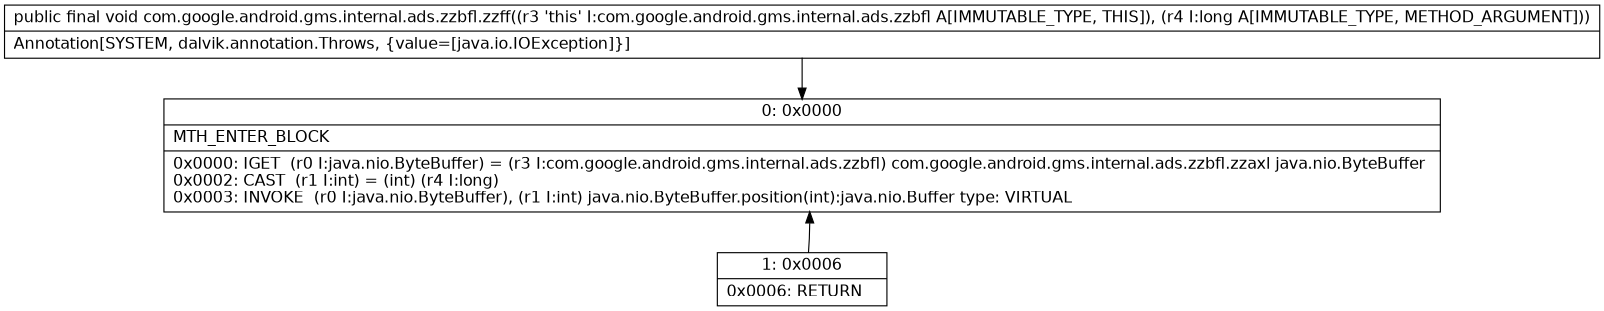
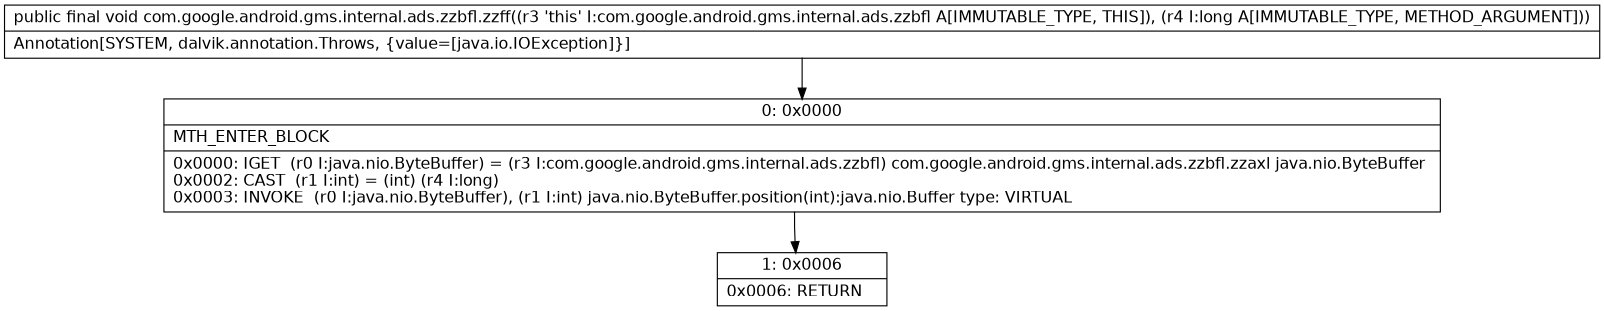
(809, 238) -> (795, 227)
